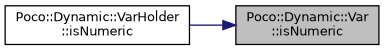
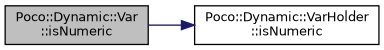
(206, 25) -> (165, 25)
